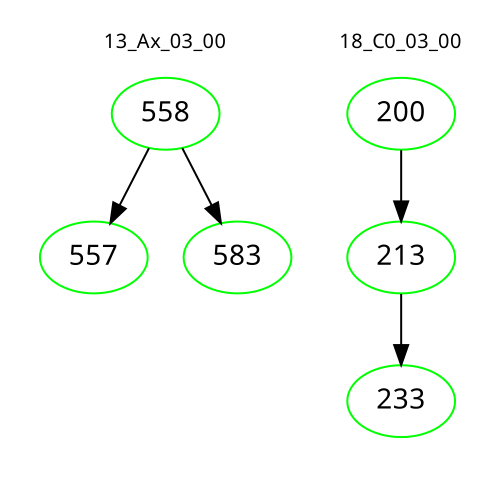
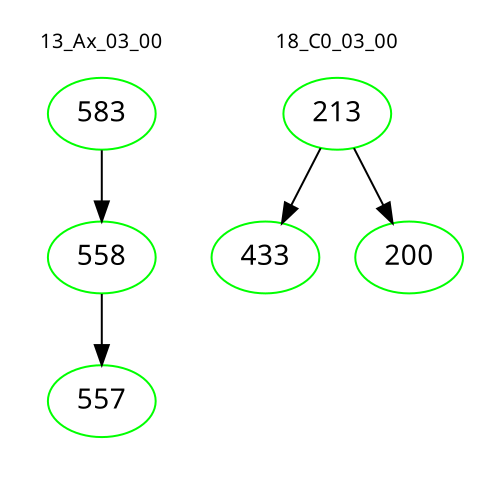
(401, 176) -> (369, 177)
(197, 177) -> (102, 176)
(401, 401) -> (265, 257)
